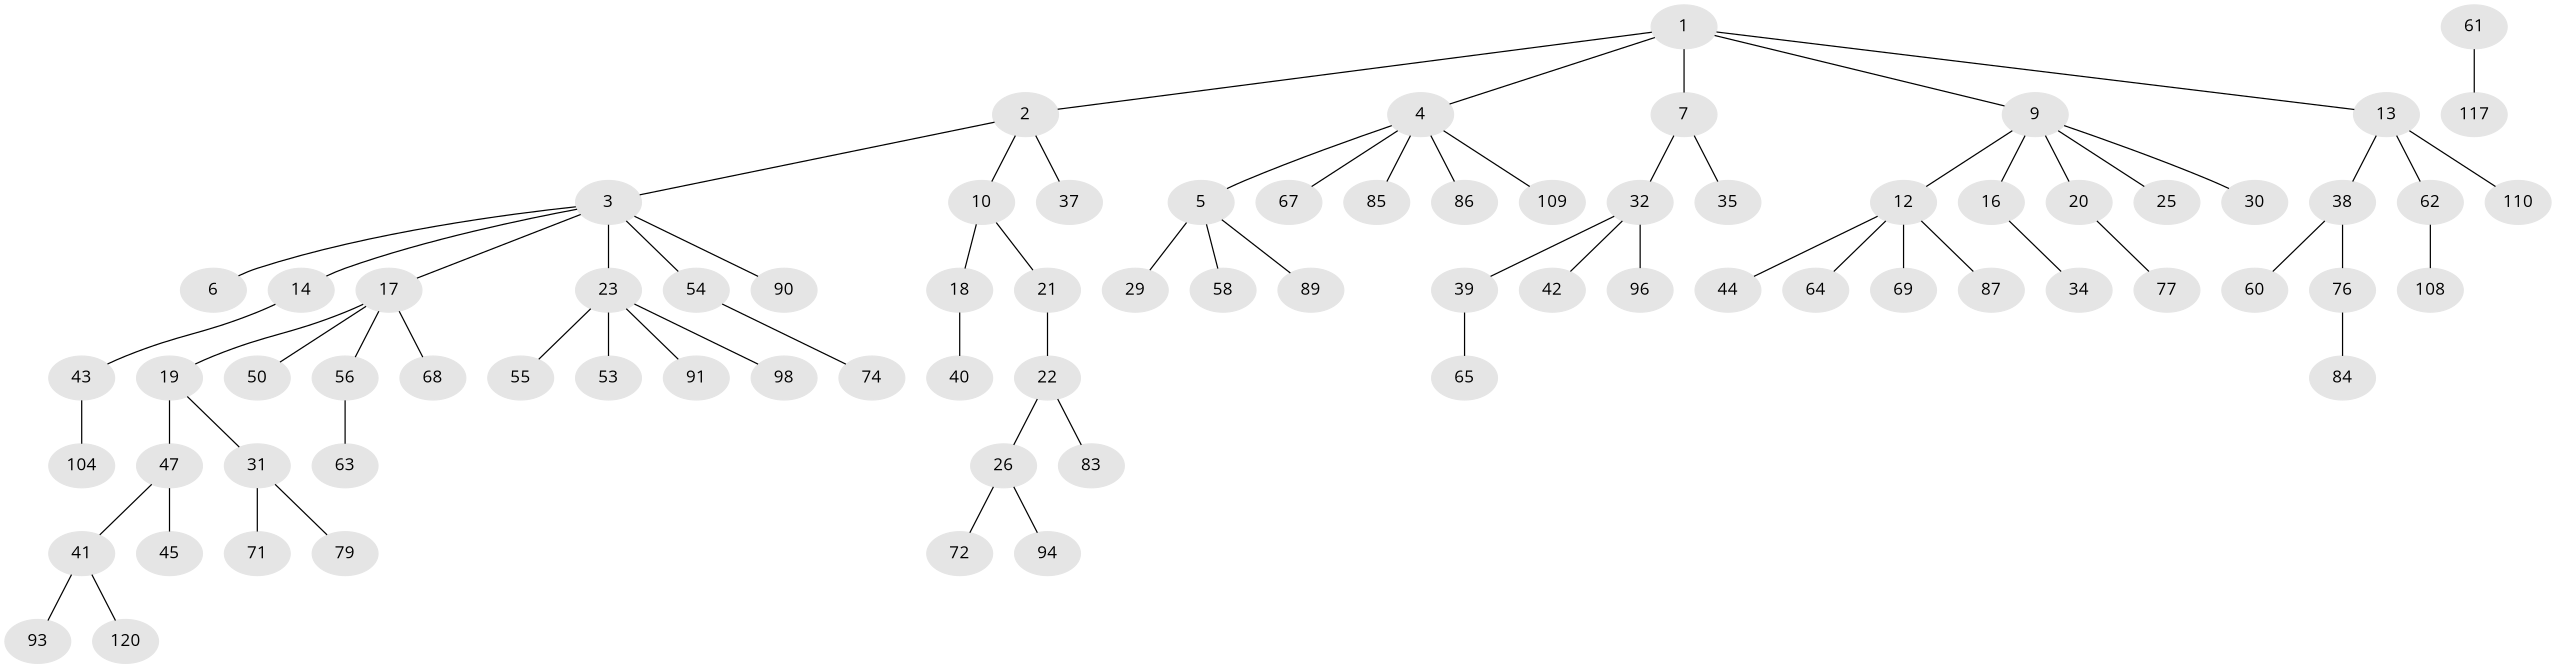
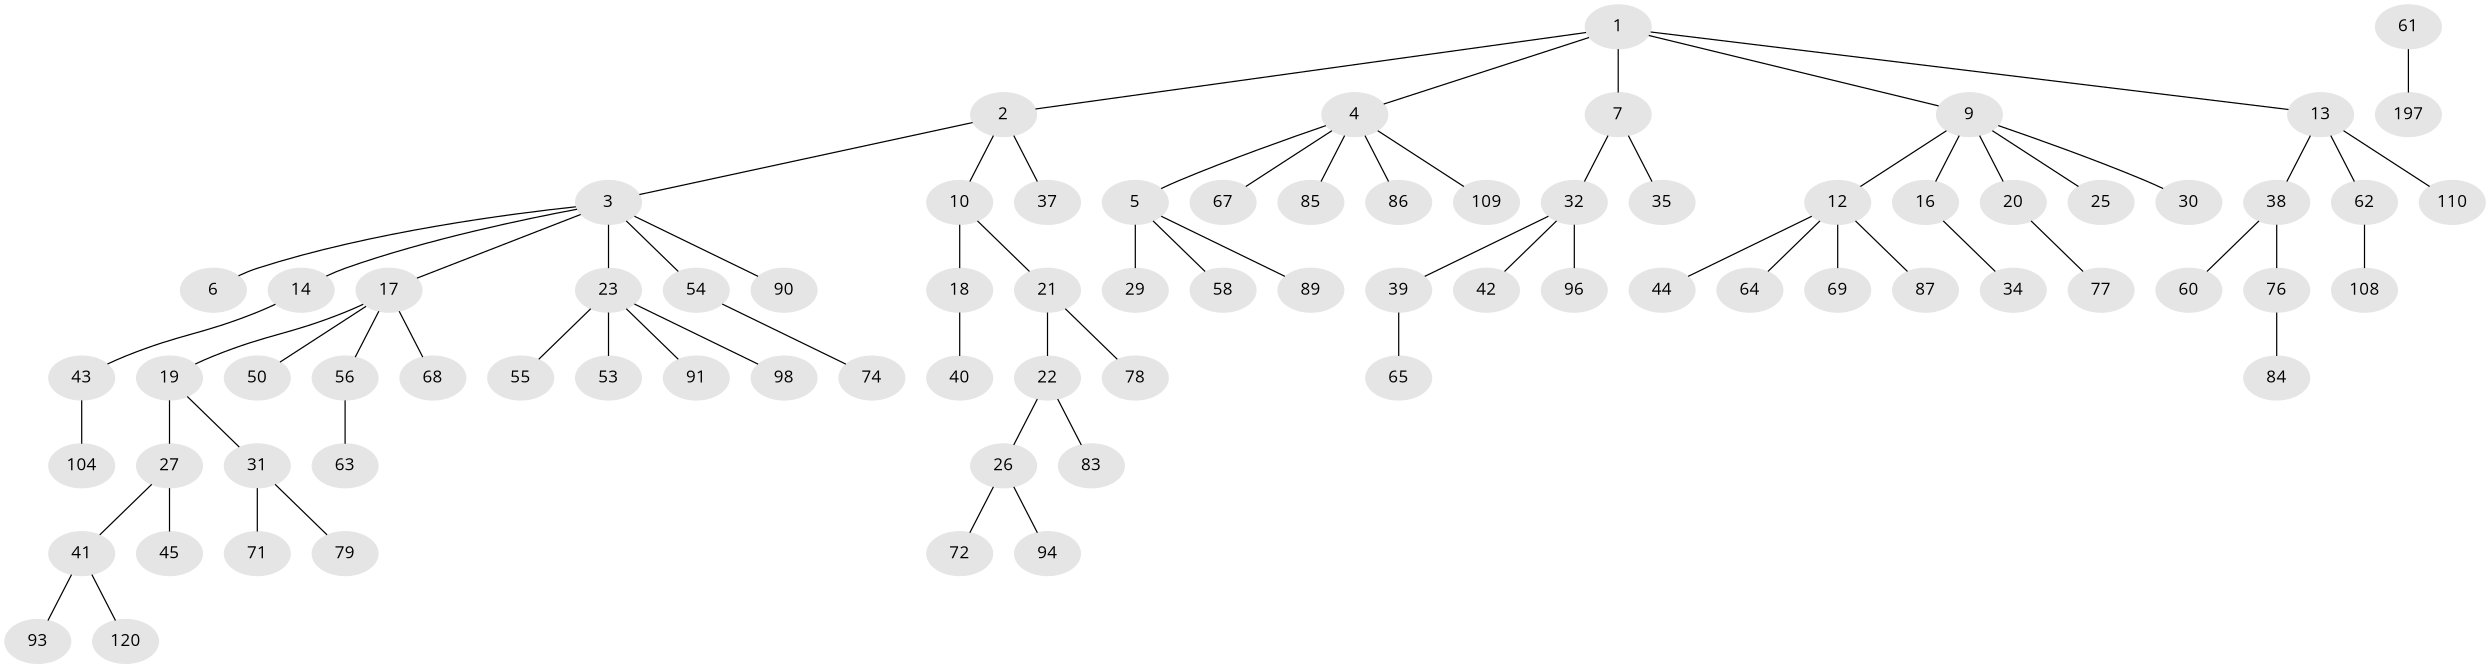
(2474, 115) -> (2408, 115)
none -> (1135, 378)
(170, 466) -> (170, 466)
